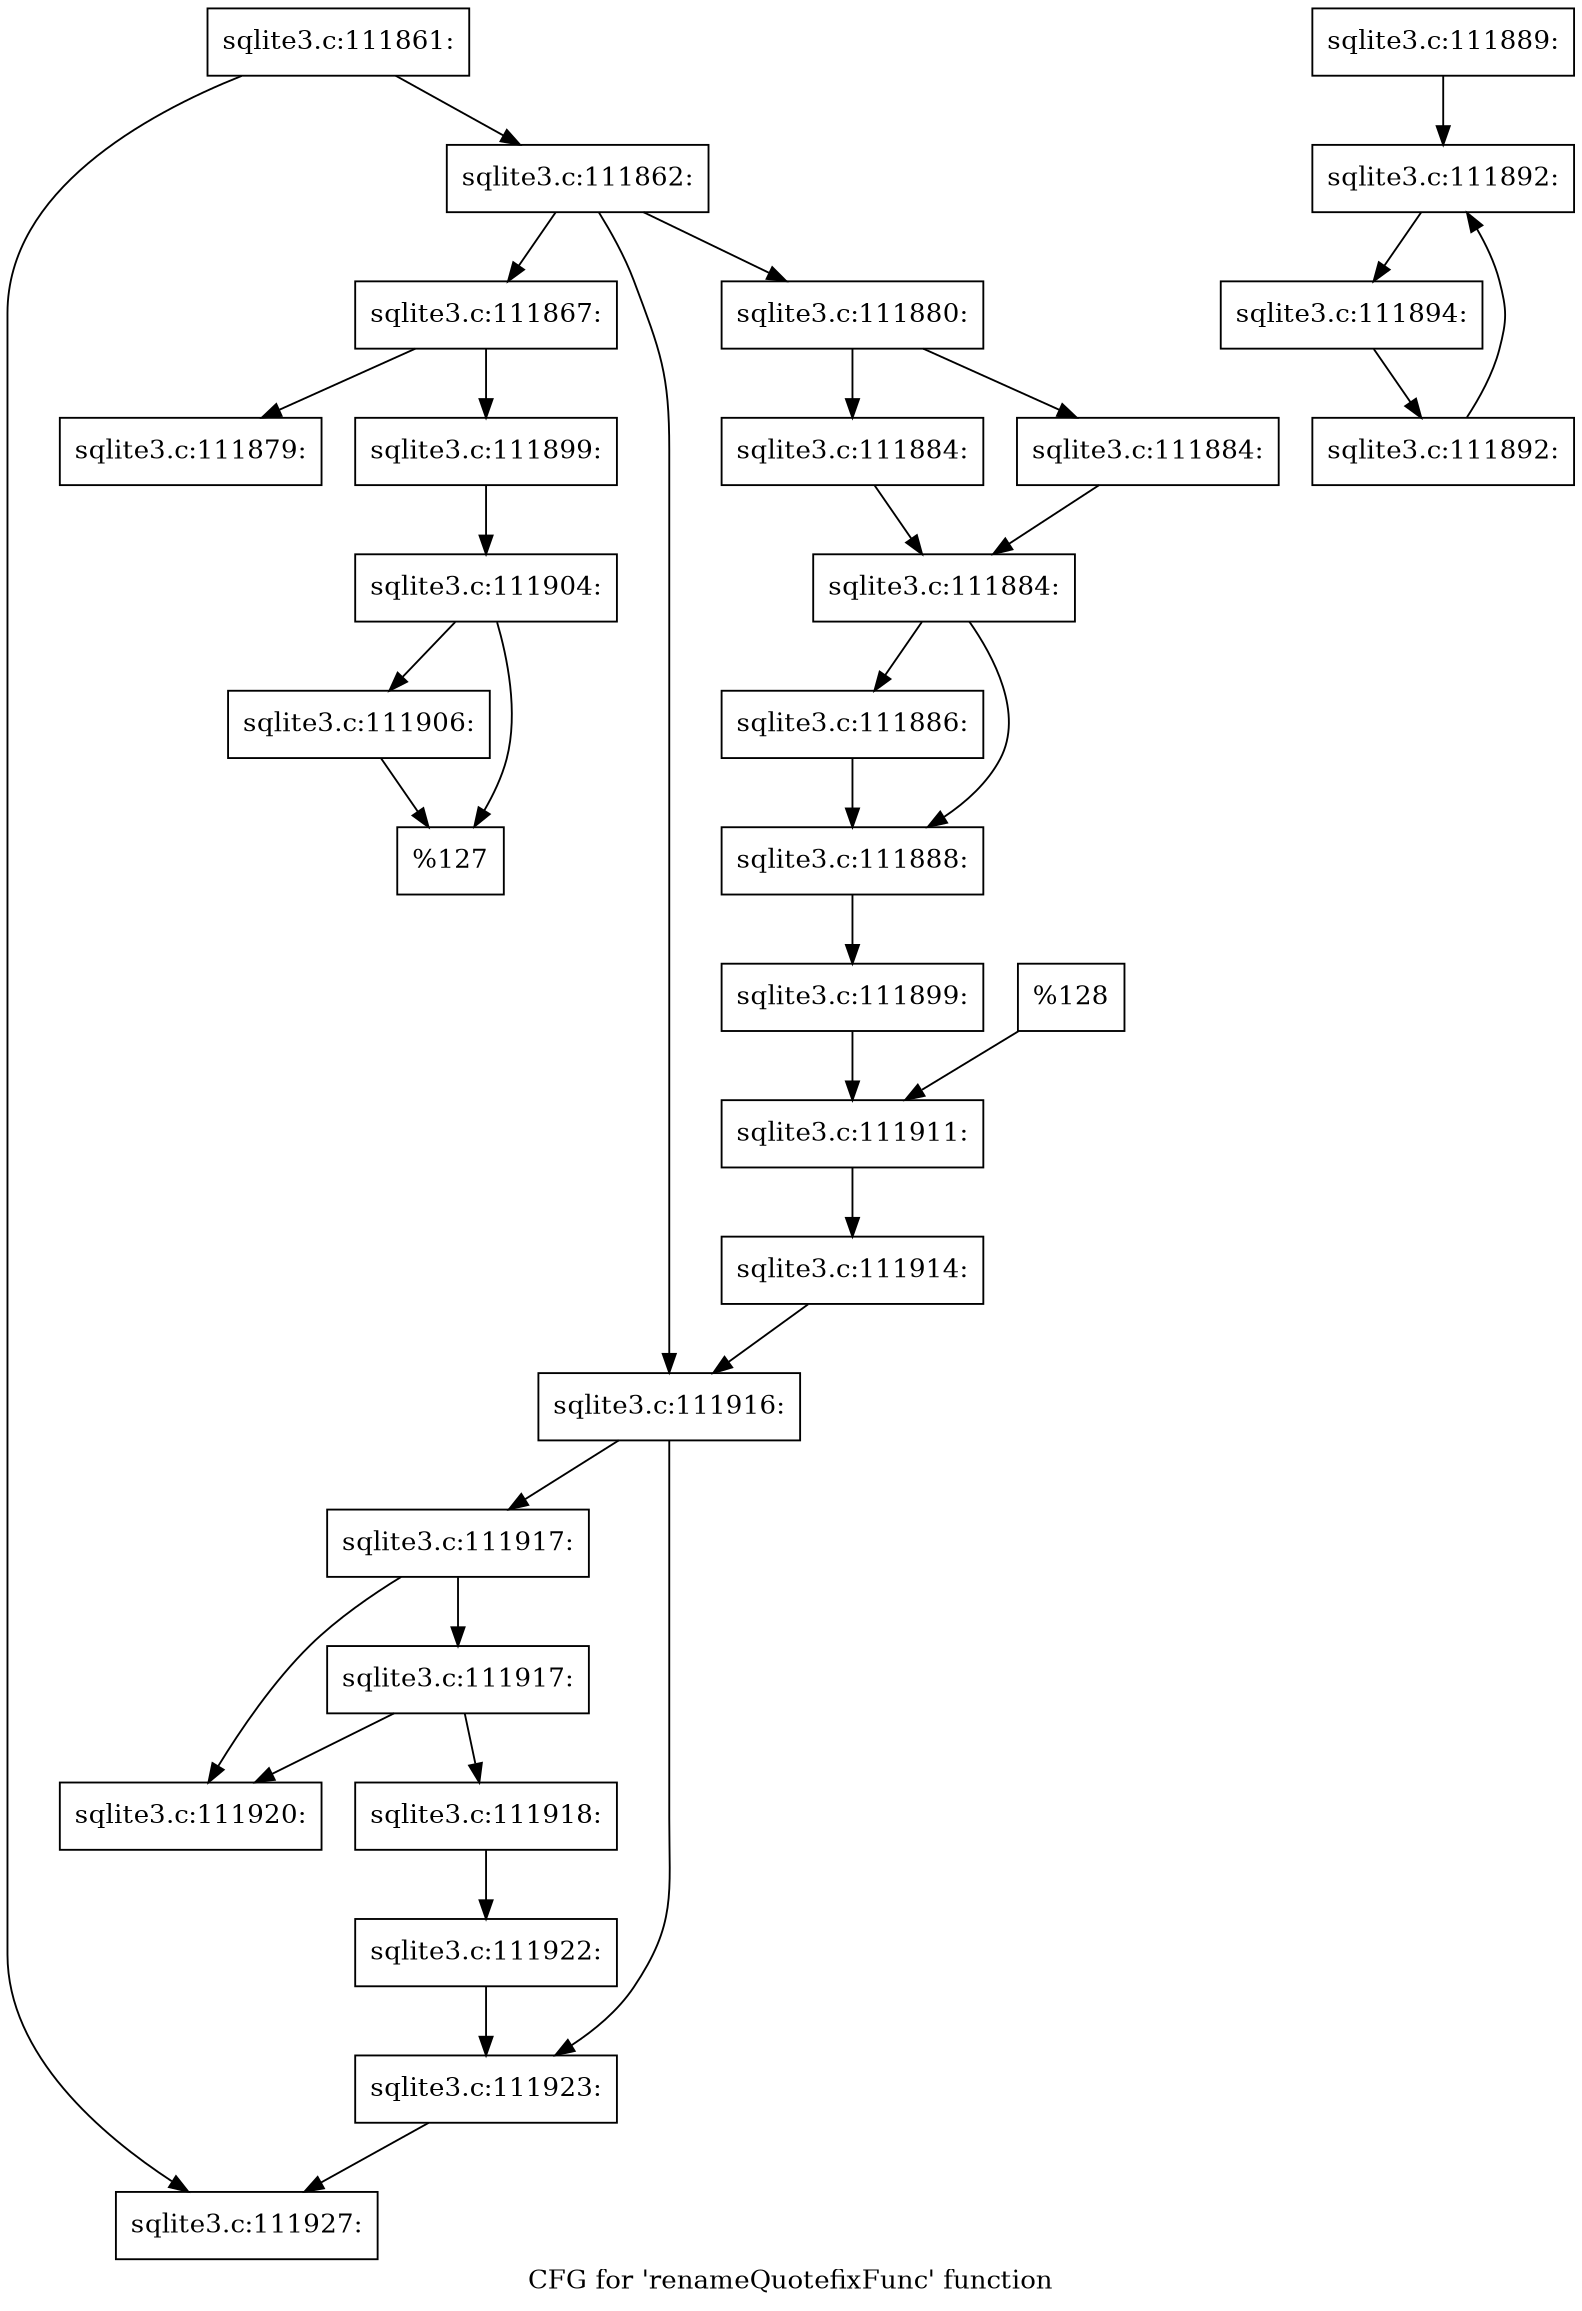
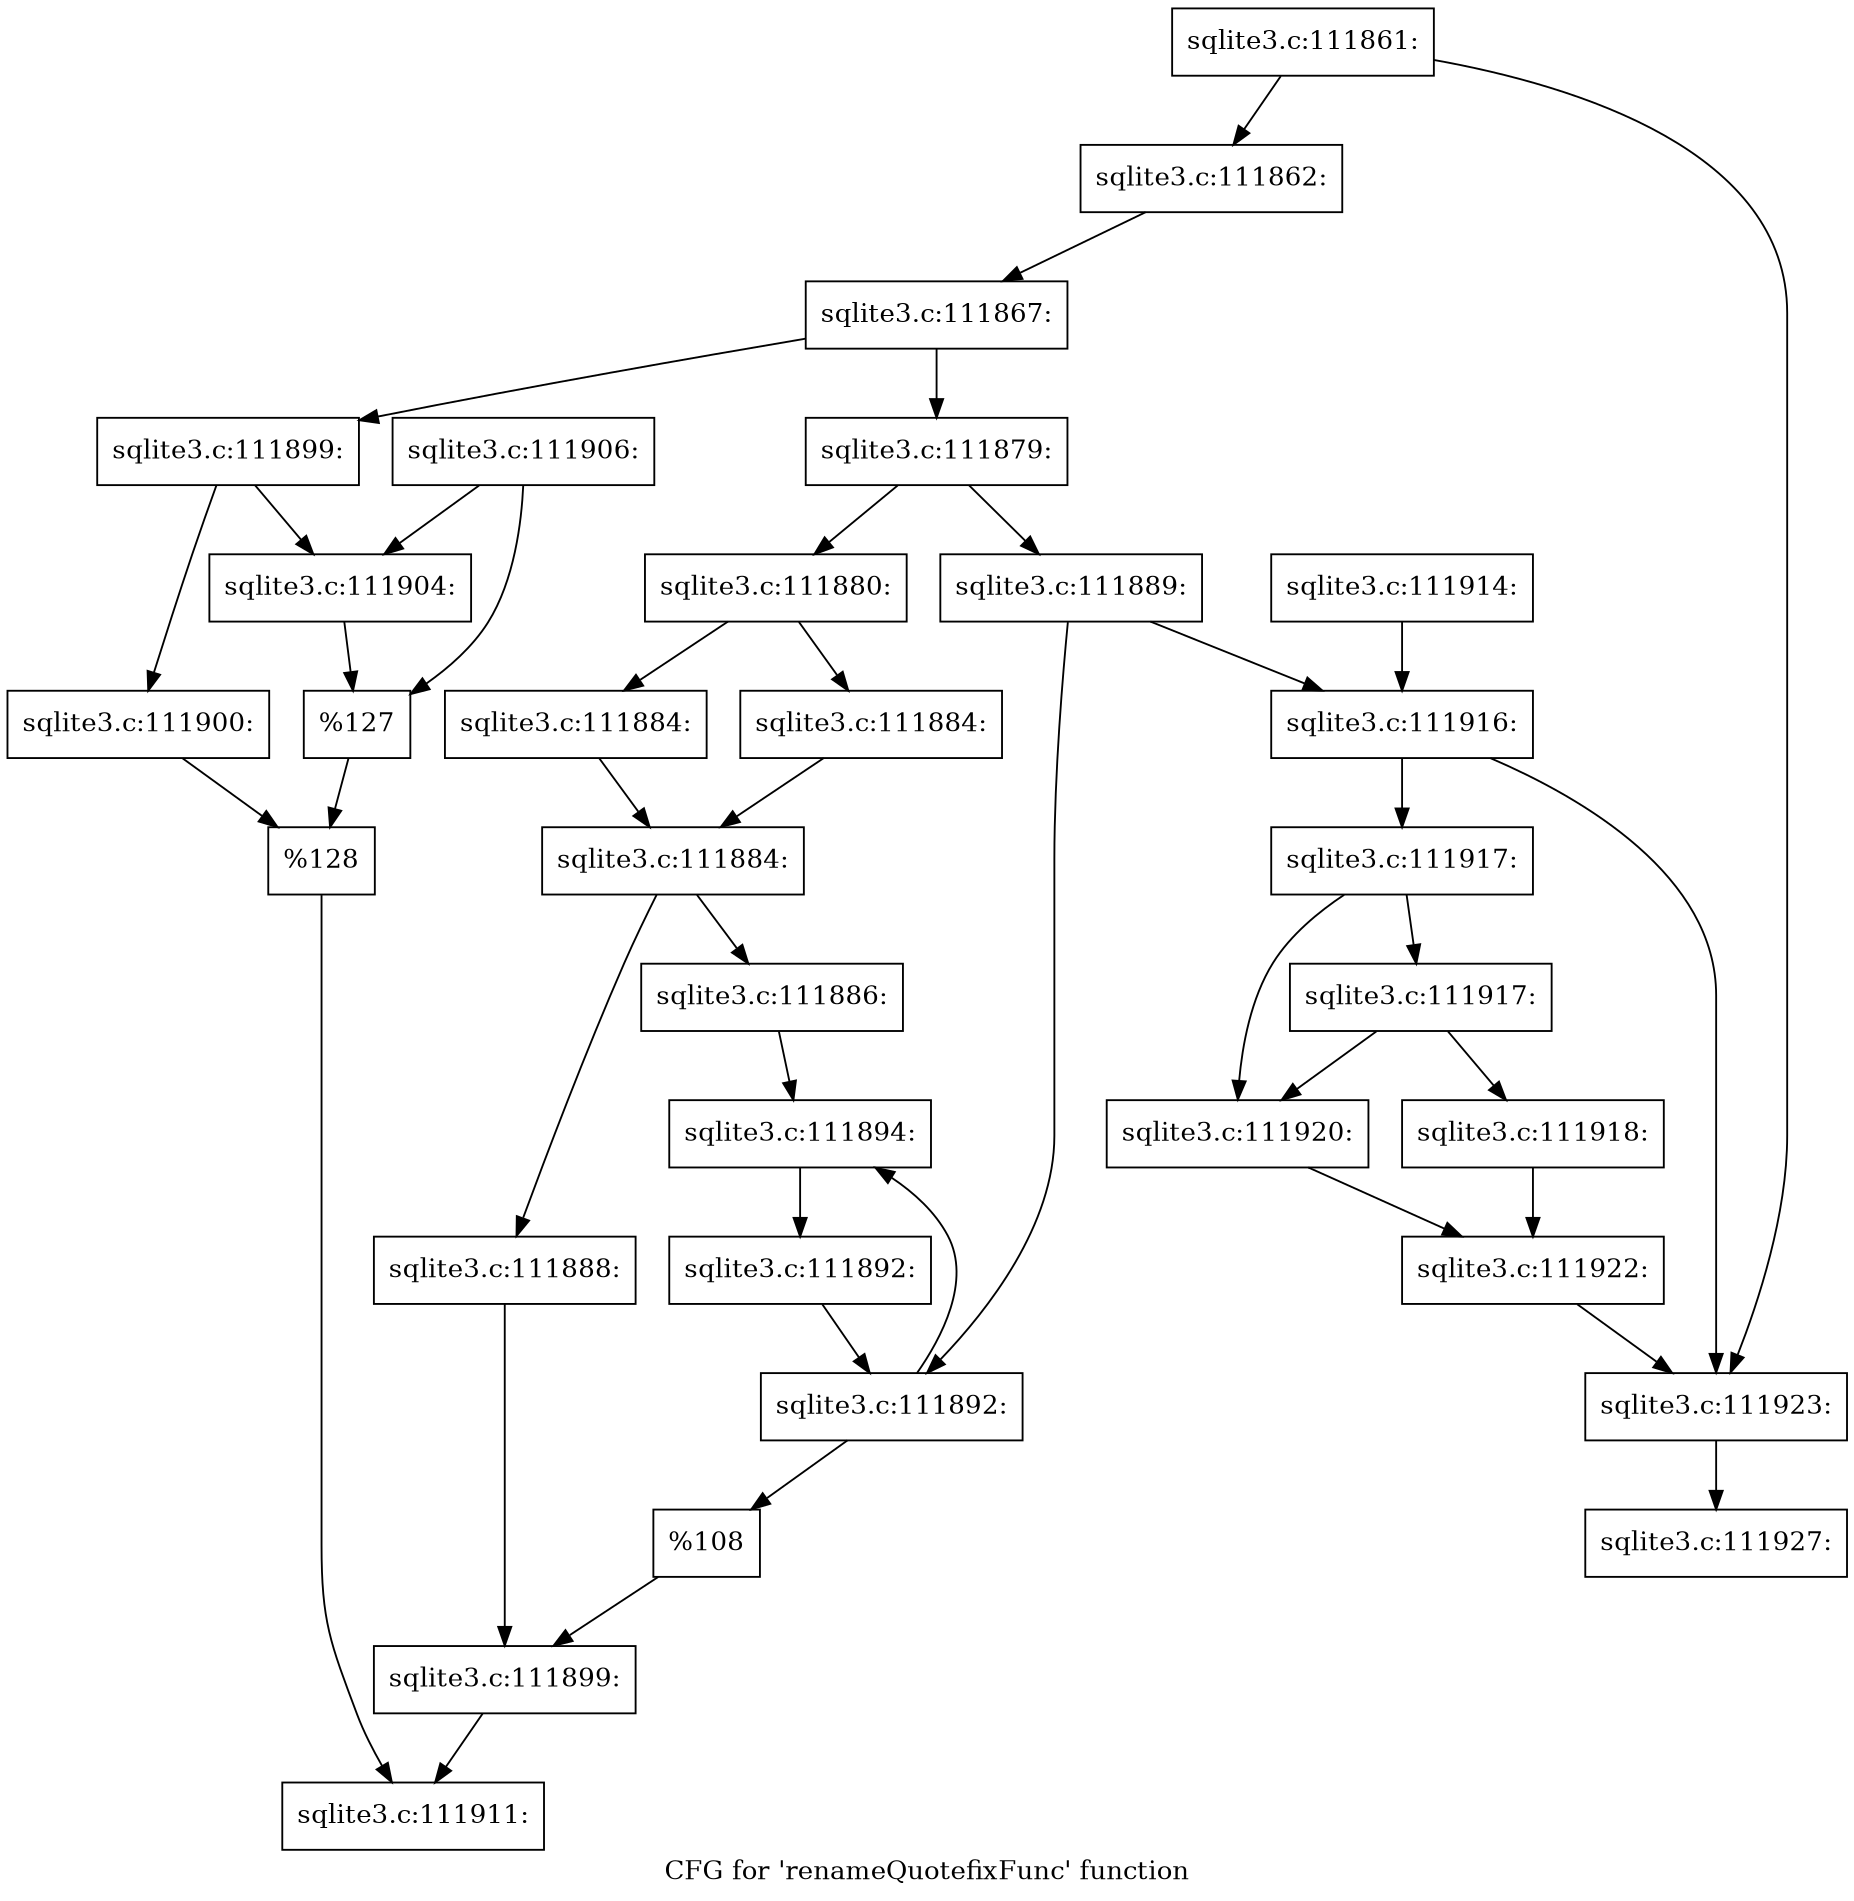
(706, 242) -> (863, 514)
none -> (997, 513)
(429, 649) -> (439, 514)
none -> (138, 724)
(669, 776) -> (1228, 653)
(852, 783) -> (784, 1056)
none -> (342, 784)
(7, 1103) -> (1787, 603)
(852, 1193) -> none
none -> (1376, 1198)
none -> (707, 1543)
